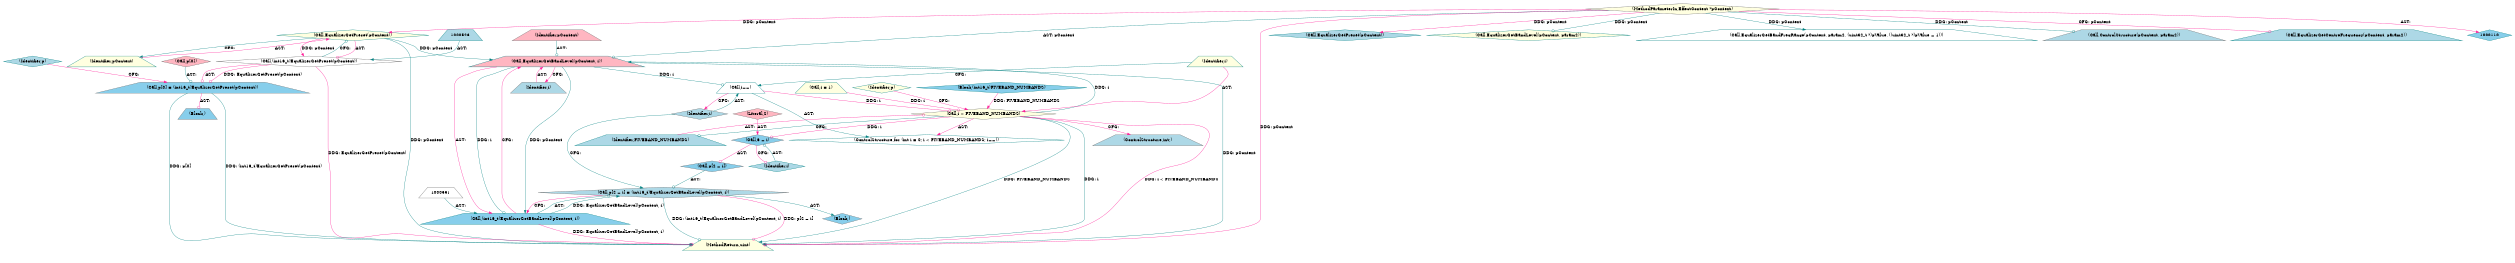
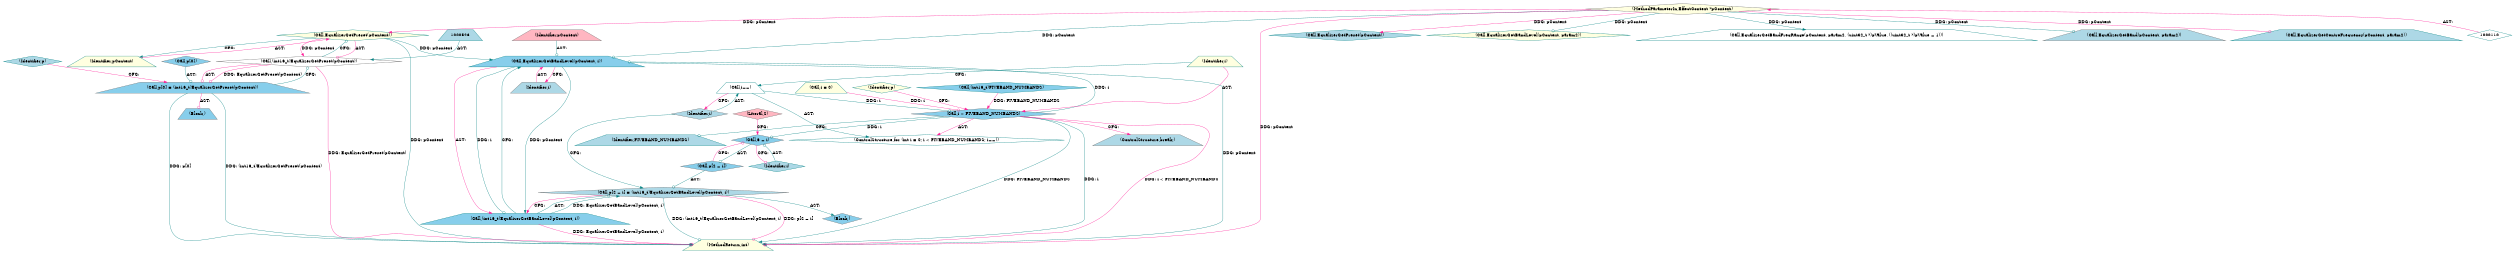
(2123, 14) -> (2126, 13)
(2095, 22) -> (2095, 22)
(1059, 35) -> (1059, 35)
(2134, 35) -> (2134, 35)
(2490, 35) -> (2490, 35)
(186, 61) -> (186, 61)
(557, 61) -> (557, 61)
(899, 66) -> (899, 66)
(658, 76) -> none
none -> (293, 81)
(821, 88) -> (821, 88)
(1002, 88) -> (1002, 88)
(856, 102) -> (856, 102)
(984, 114) -> (984, 114)
(799, 120) -> none
(862, 125) -> (862, 125)
(763, 127) -> (763, 127)
(502, 140) -> (502, 140)
(1148, 140) -> (1148, 140)
none -> (724, 148)
(736, 153) -> (736, 153)
(441, 193) -> none
(728, 245) -> (728, 245)
